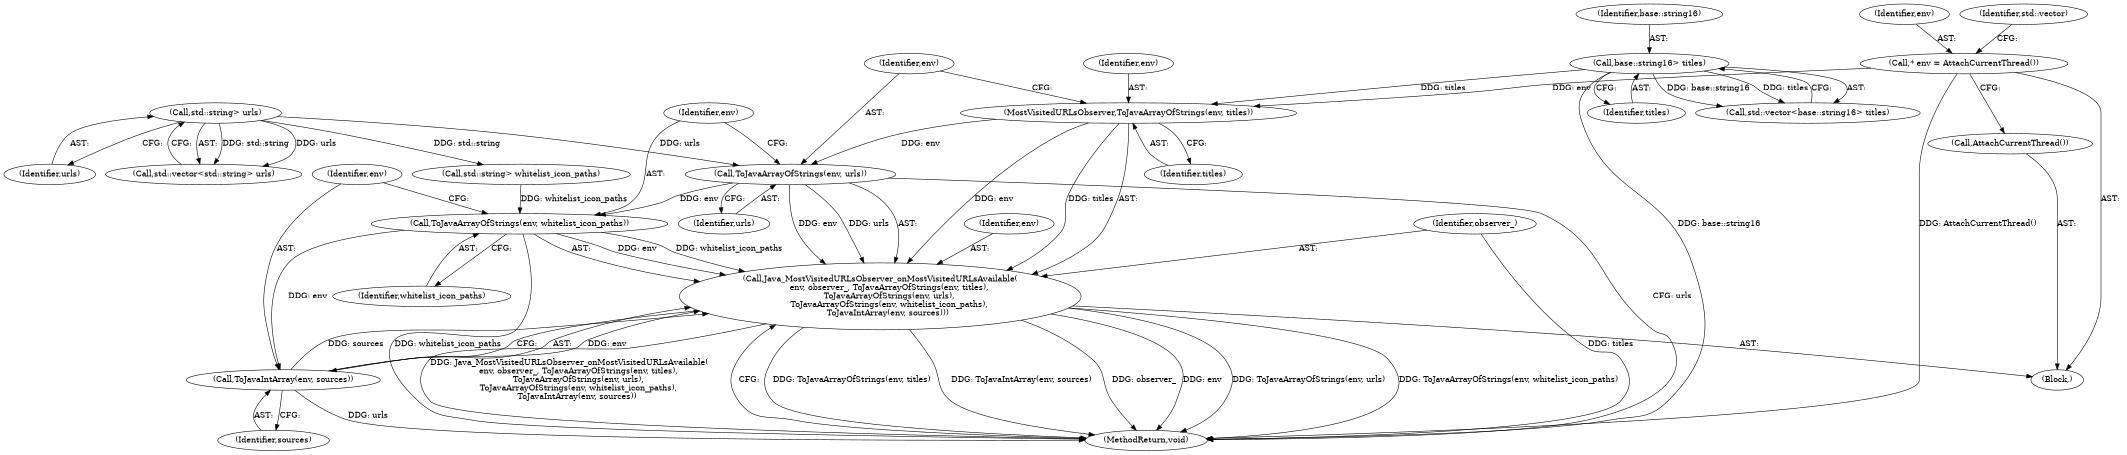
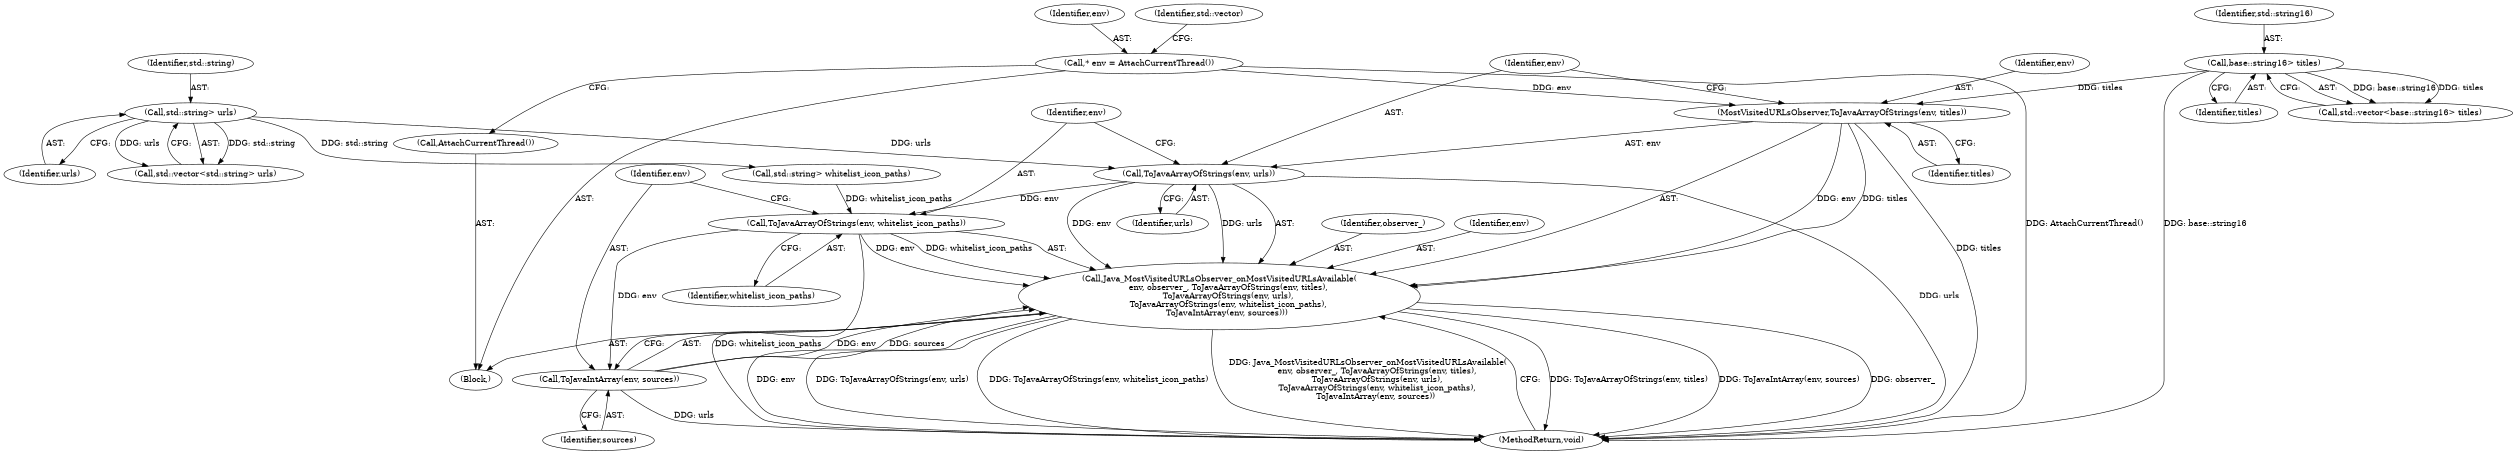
(1649, 14) -> (2264, 14)
none -> (191, 64)
(921, 144) -> (1643, 144)
(1672, 296) -> (1939, 296)
(1538, 422) -> (1941, 410)
